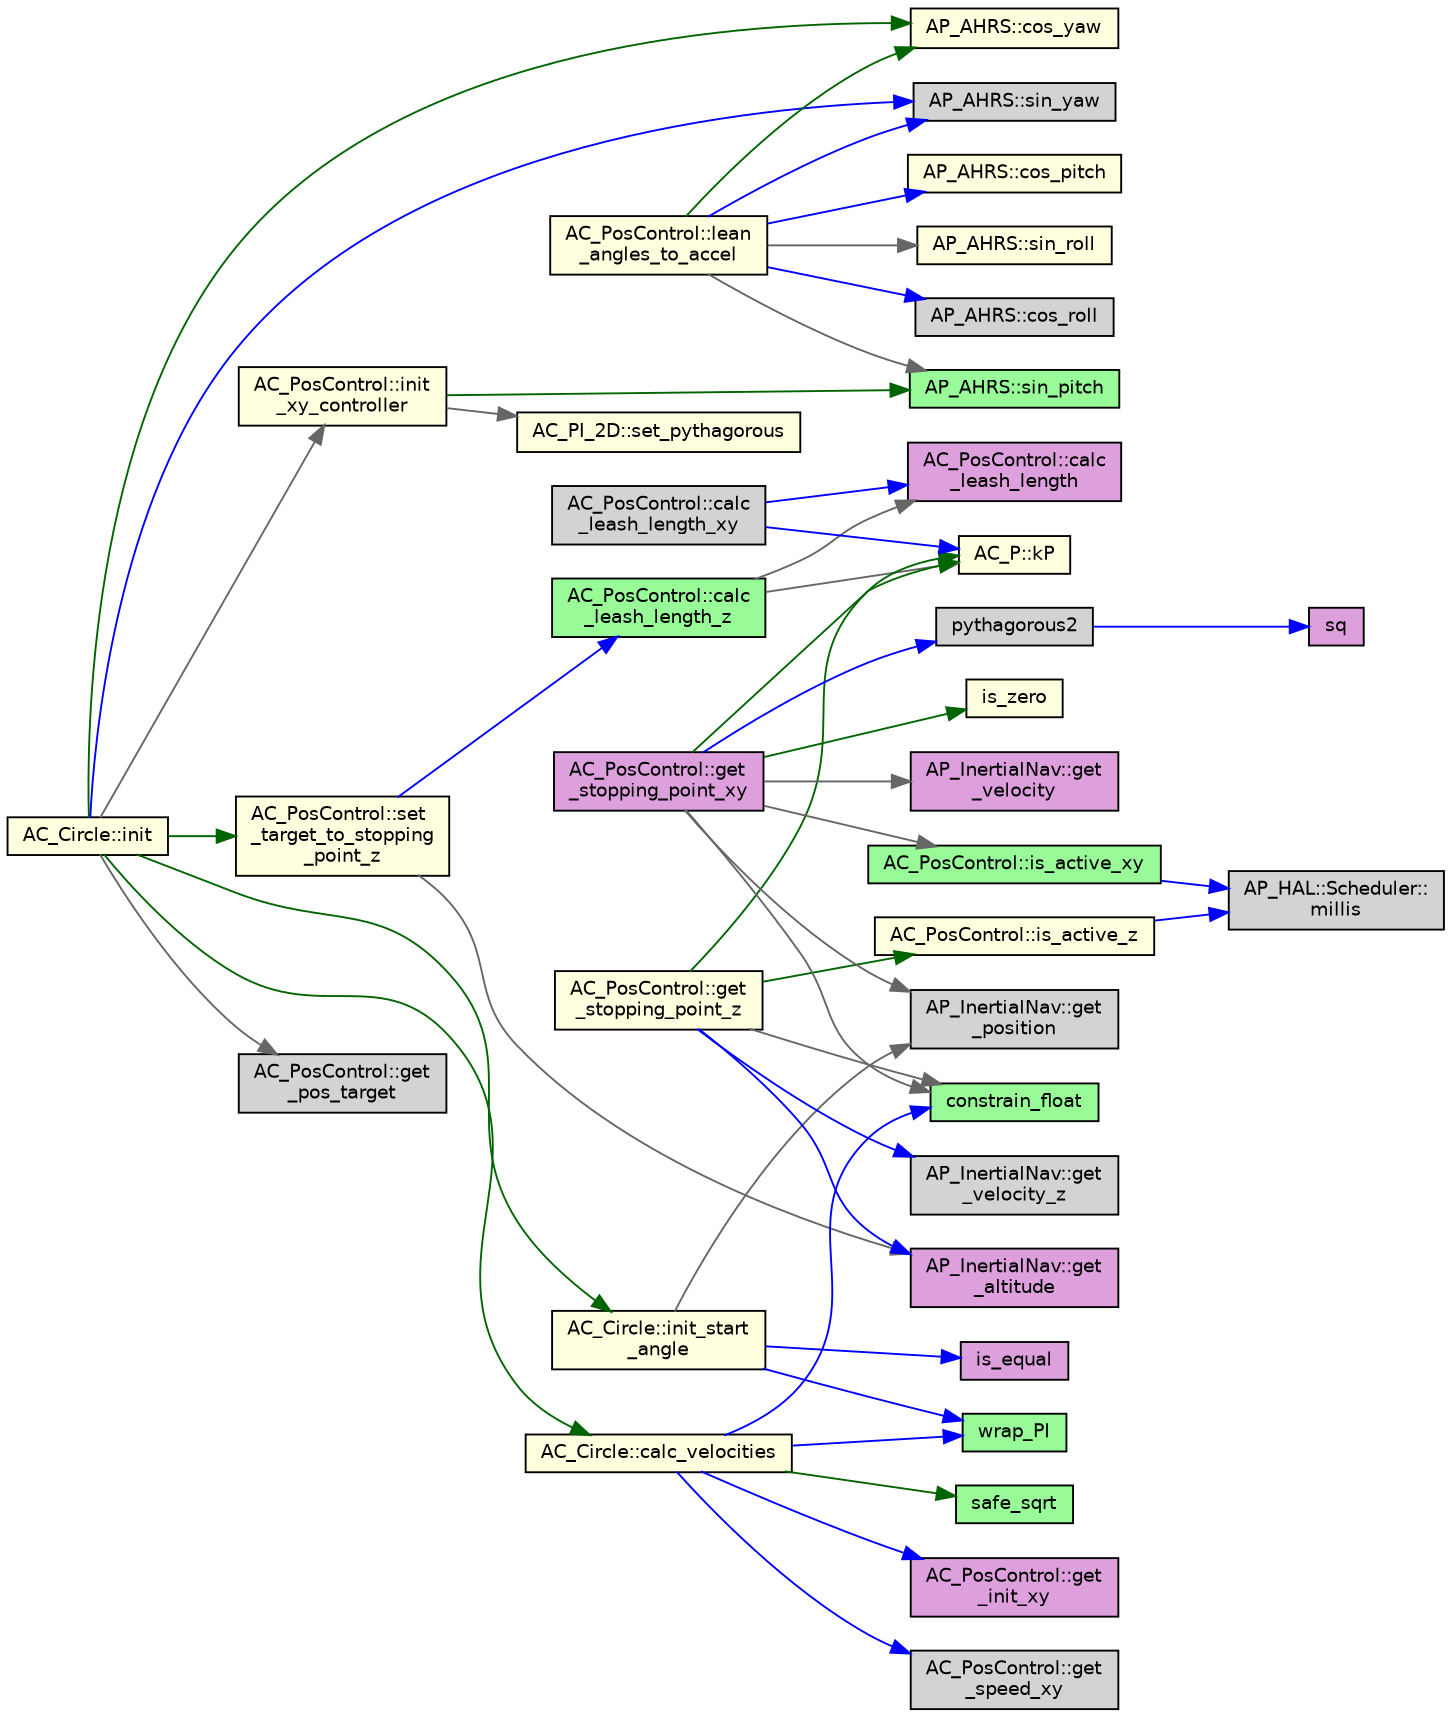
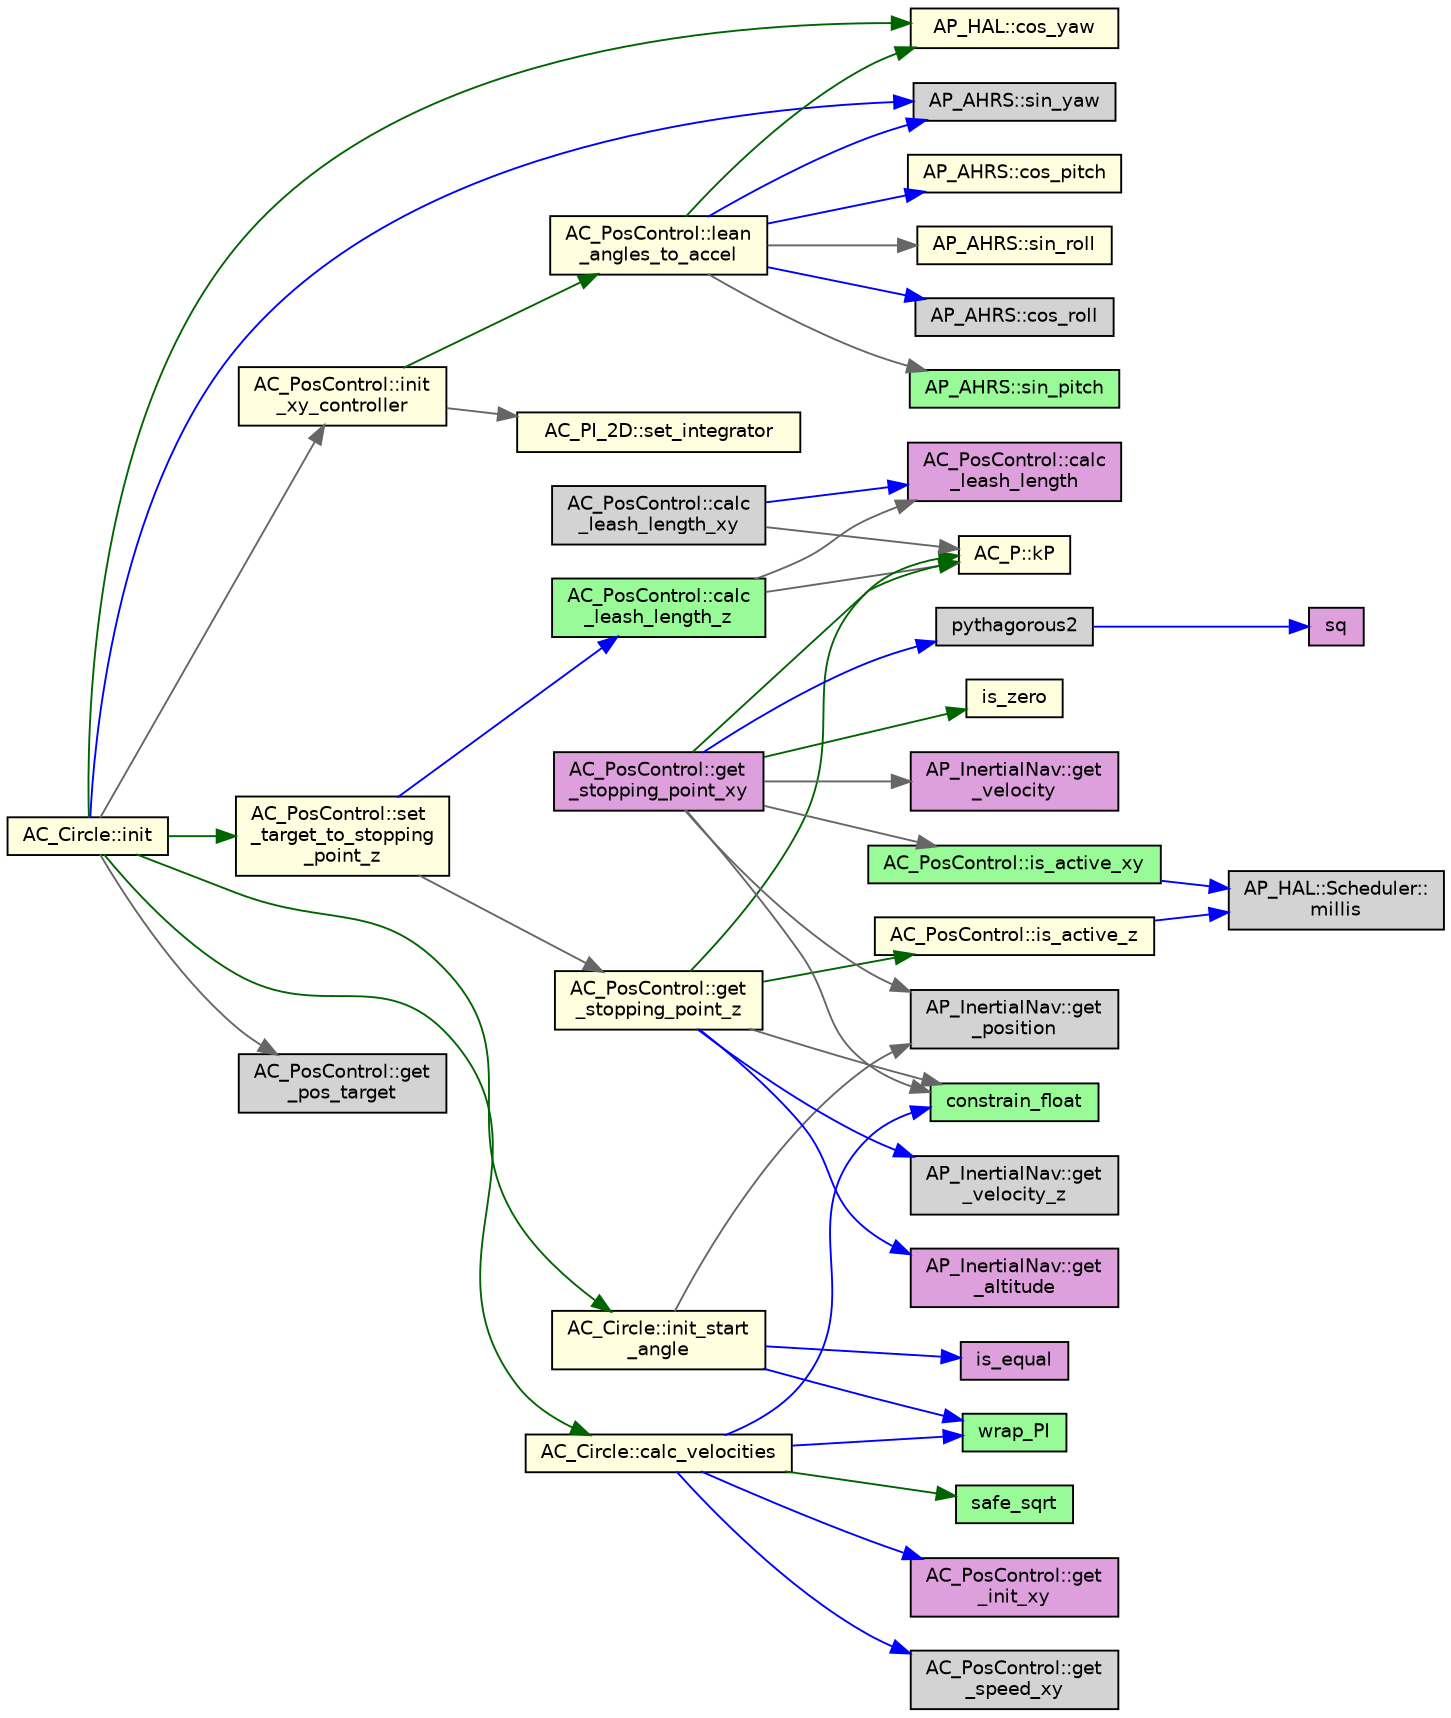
(1015, 28) -> (1015, 28)
(668, 393) -> (492, 325)
(659, 432) -> (659, 432)
(861, 538) -> (861, 538)
(604, 1119) -> (502, 919)
